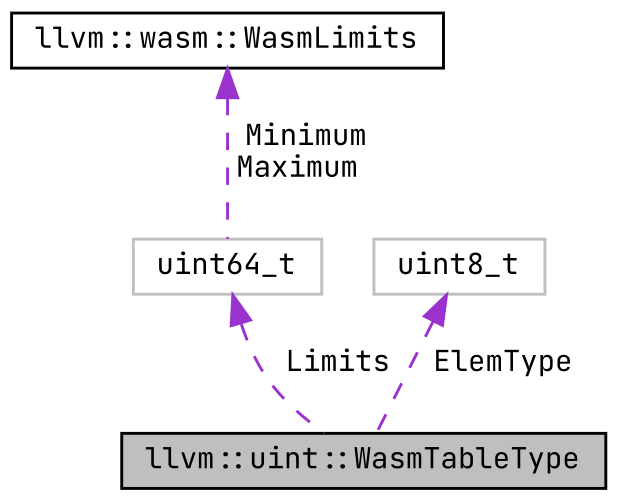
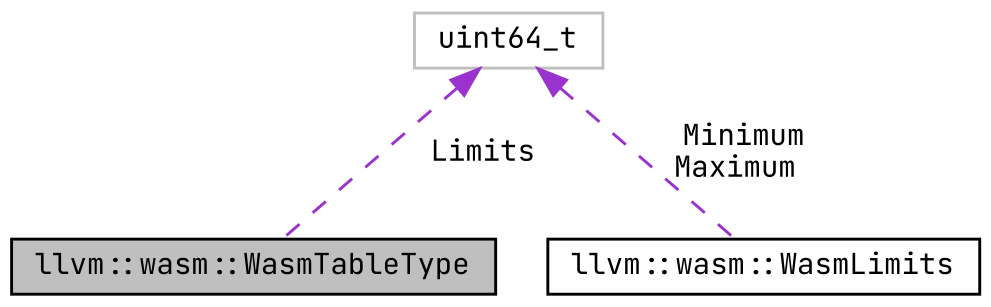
(228, 168) -> (647, 163)
(459, 267) -> none
(364, 461) -> (254, 267)
